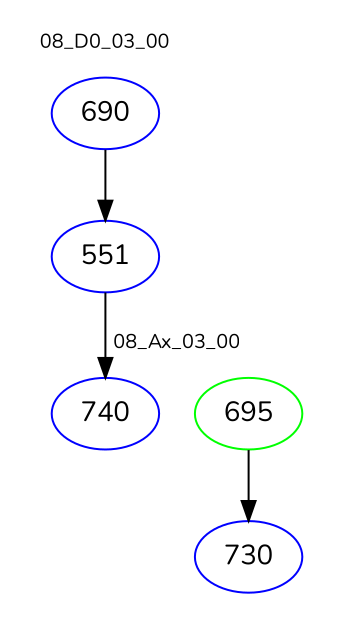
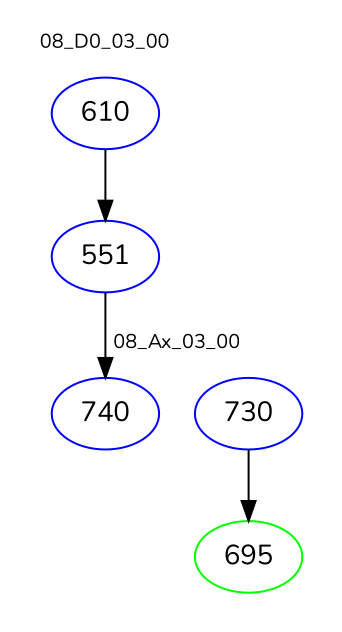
(105, 113) -> (105, 113)
(249, 476) -> (249, 476)
